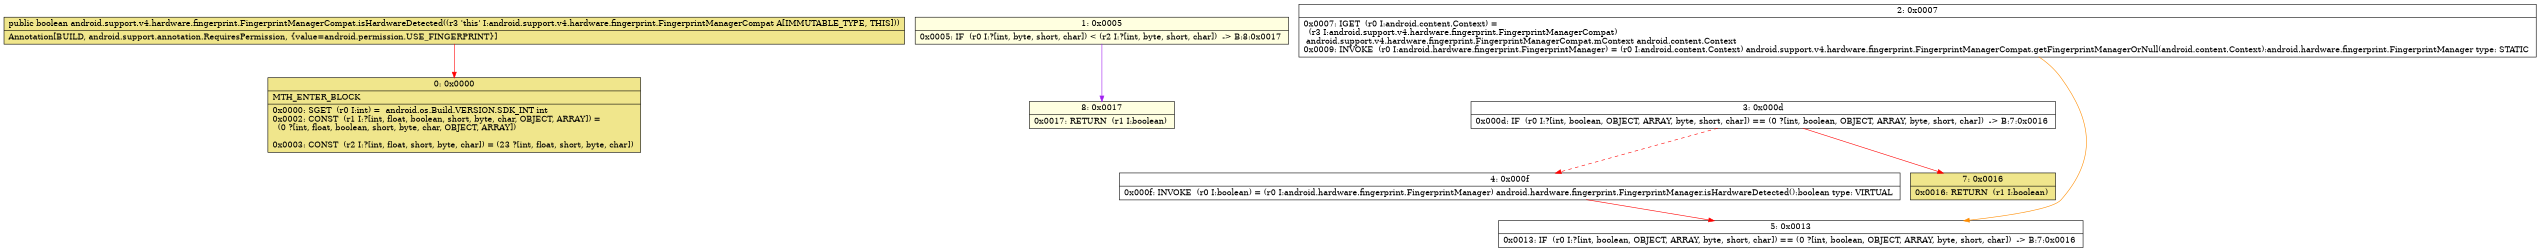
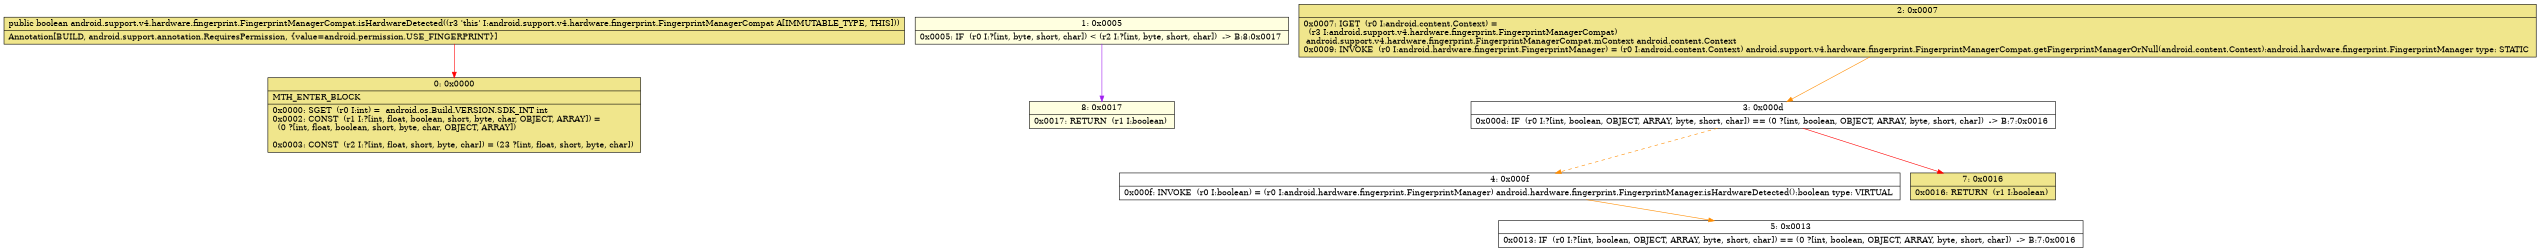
(1918, 31) -> (1918, 31)
(1639, 150) -> (1639, 150)
(2080, 170) -> (1831, 78)
(1647, 210) -> (1647, 210)
